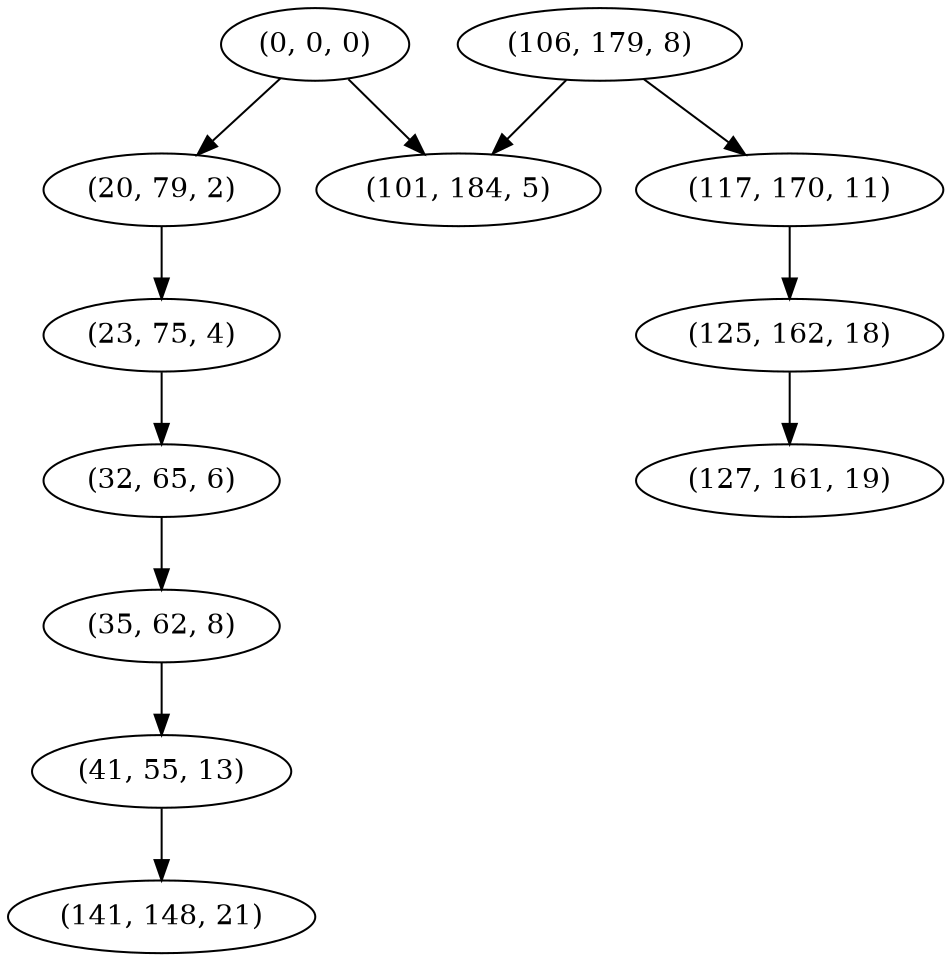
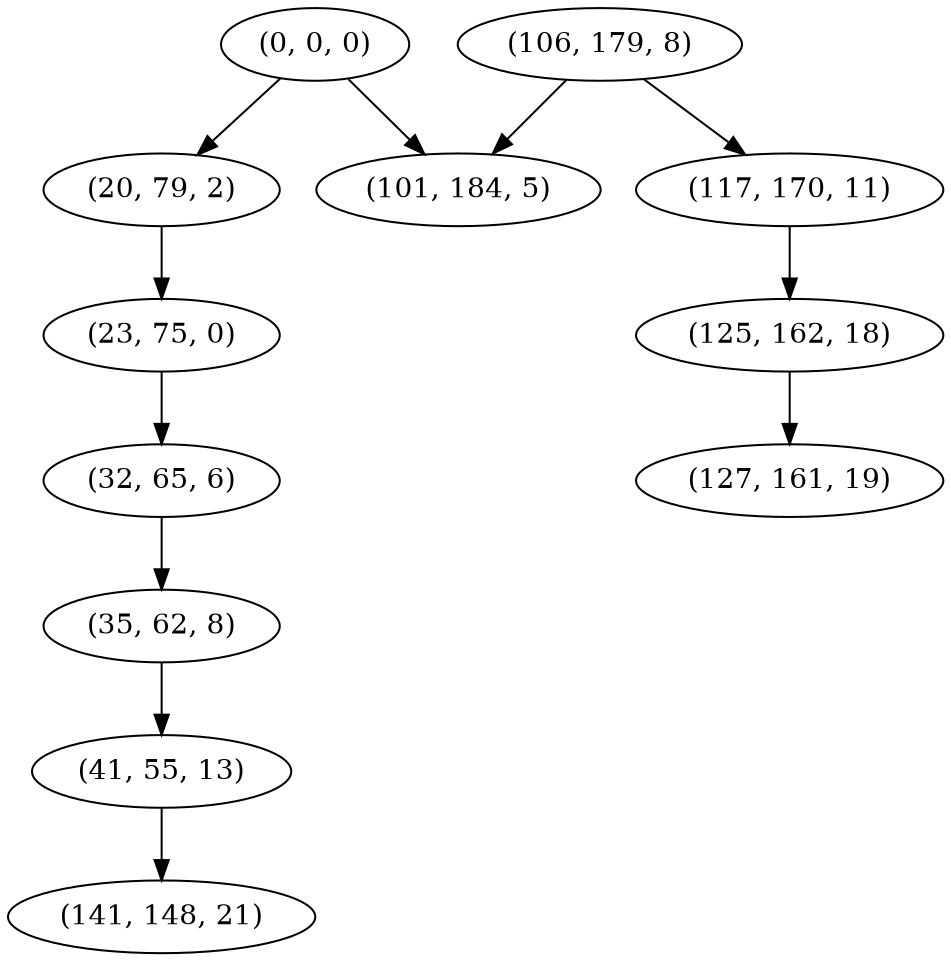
(162, 335) -> (162, 335)
